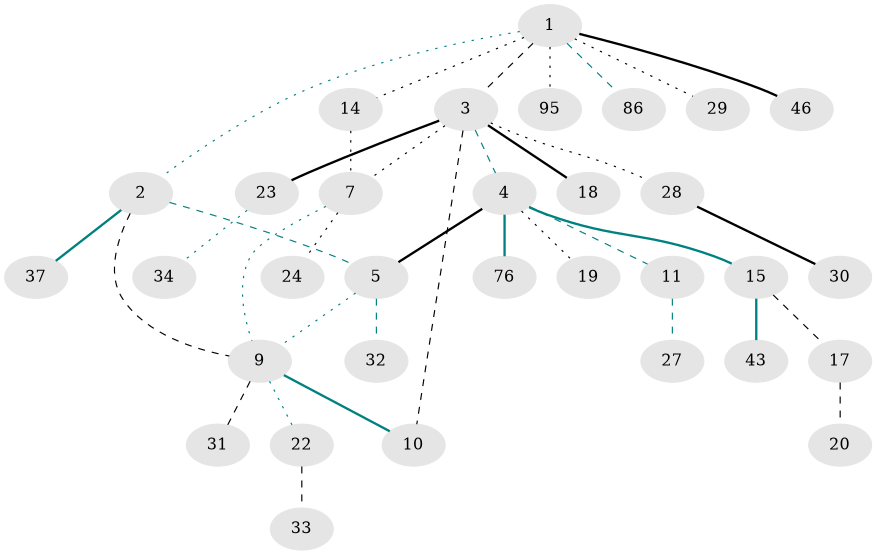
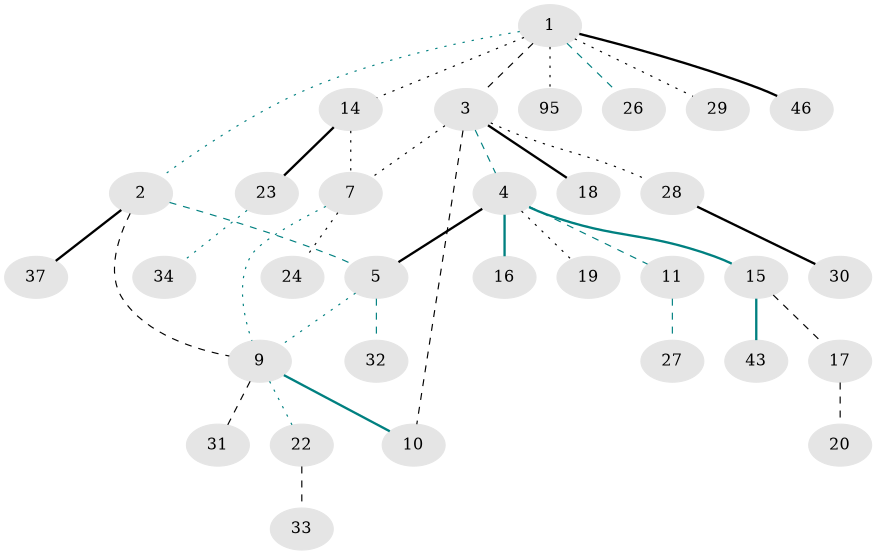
(634, 110) -> (634, 110)
(365, 149) -> (309, 151)
(89, 235) -> (89, 235)
(505, 277) -> (505, 277)
